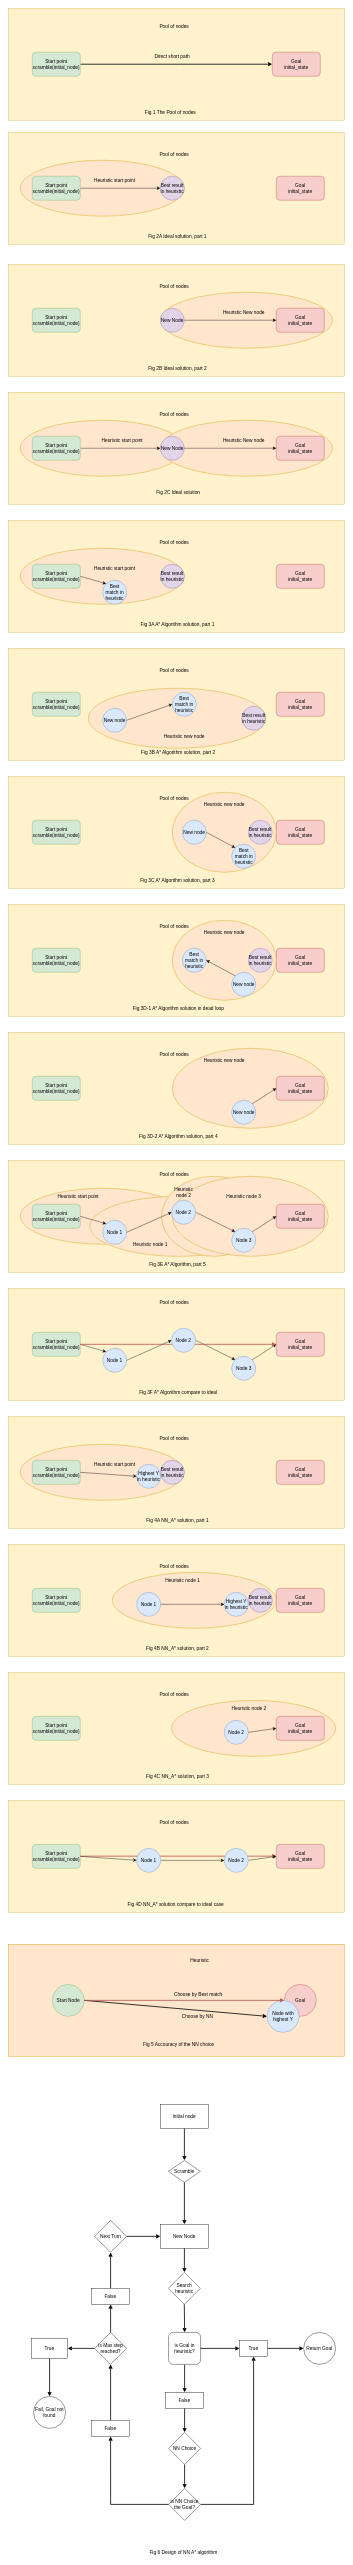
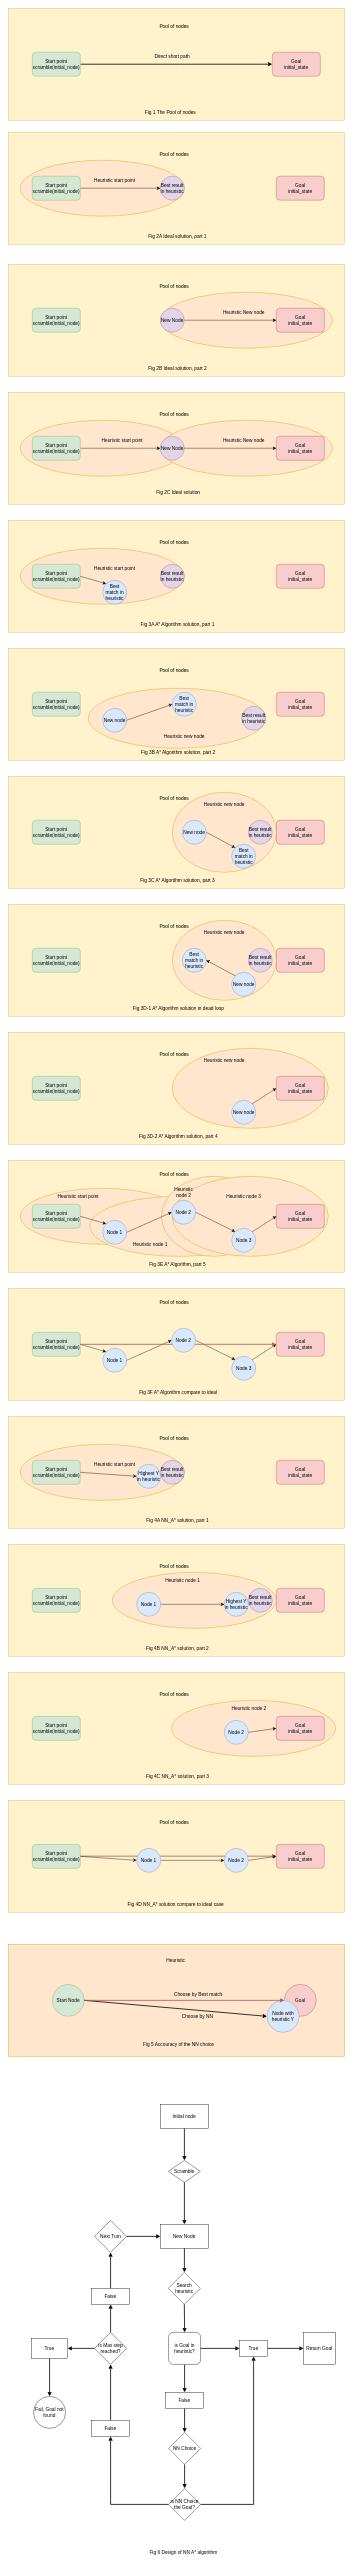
(200, 1960) -> (176, 1960)
(283, 2016) -> (283, 2016)
(320, 2348) -> (320, 2348)
